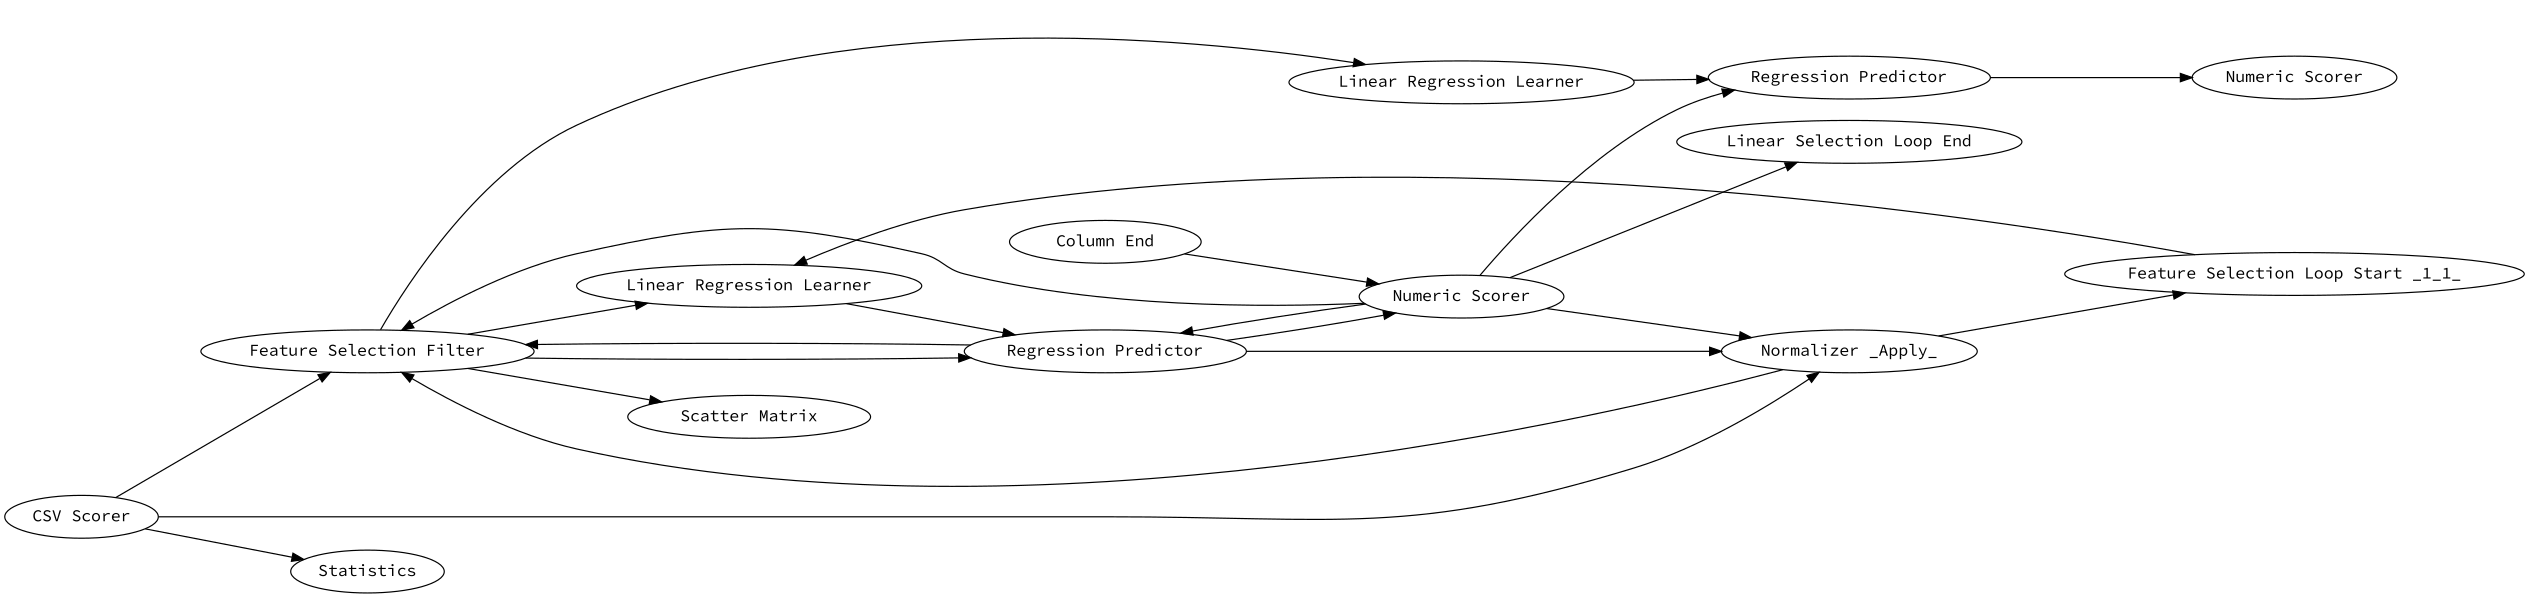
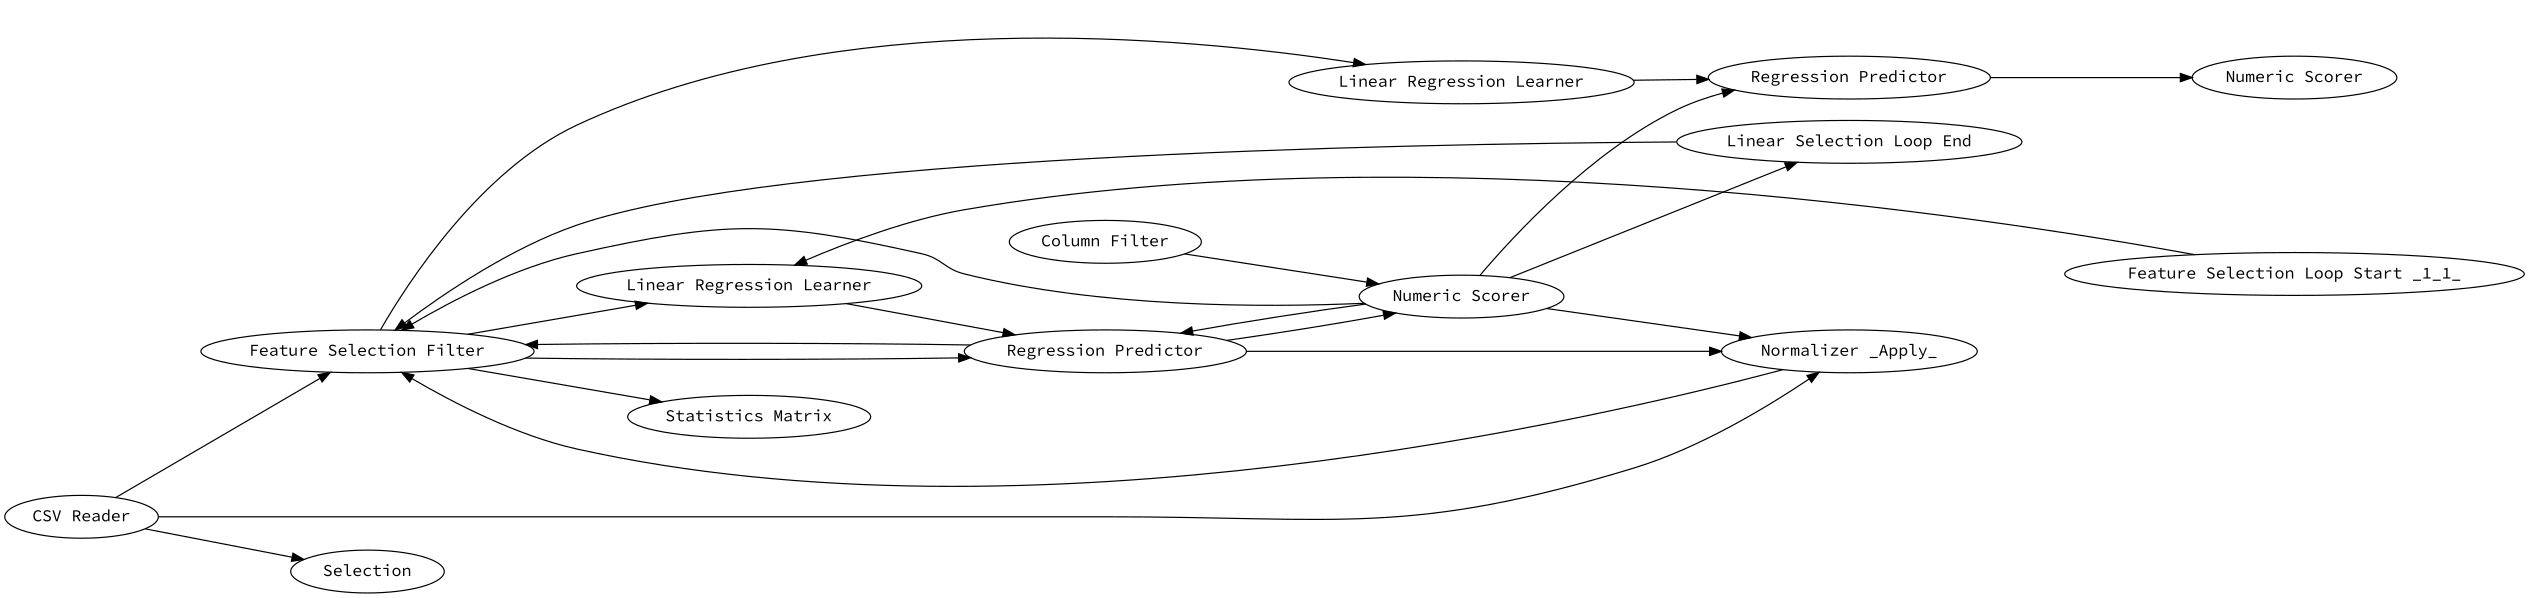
none -> (1025, 163)
(1105, 242) -> (1105, 242)
(2056, 315) -> none
(749, 417) -> (749, 417)
(82, 517) -> (82, 517)
(367, 572) -> (367, 572)
